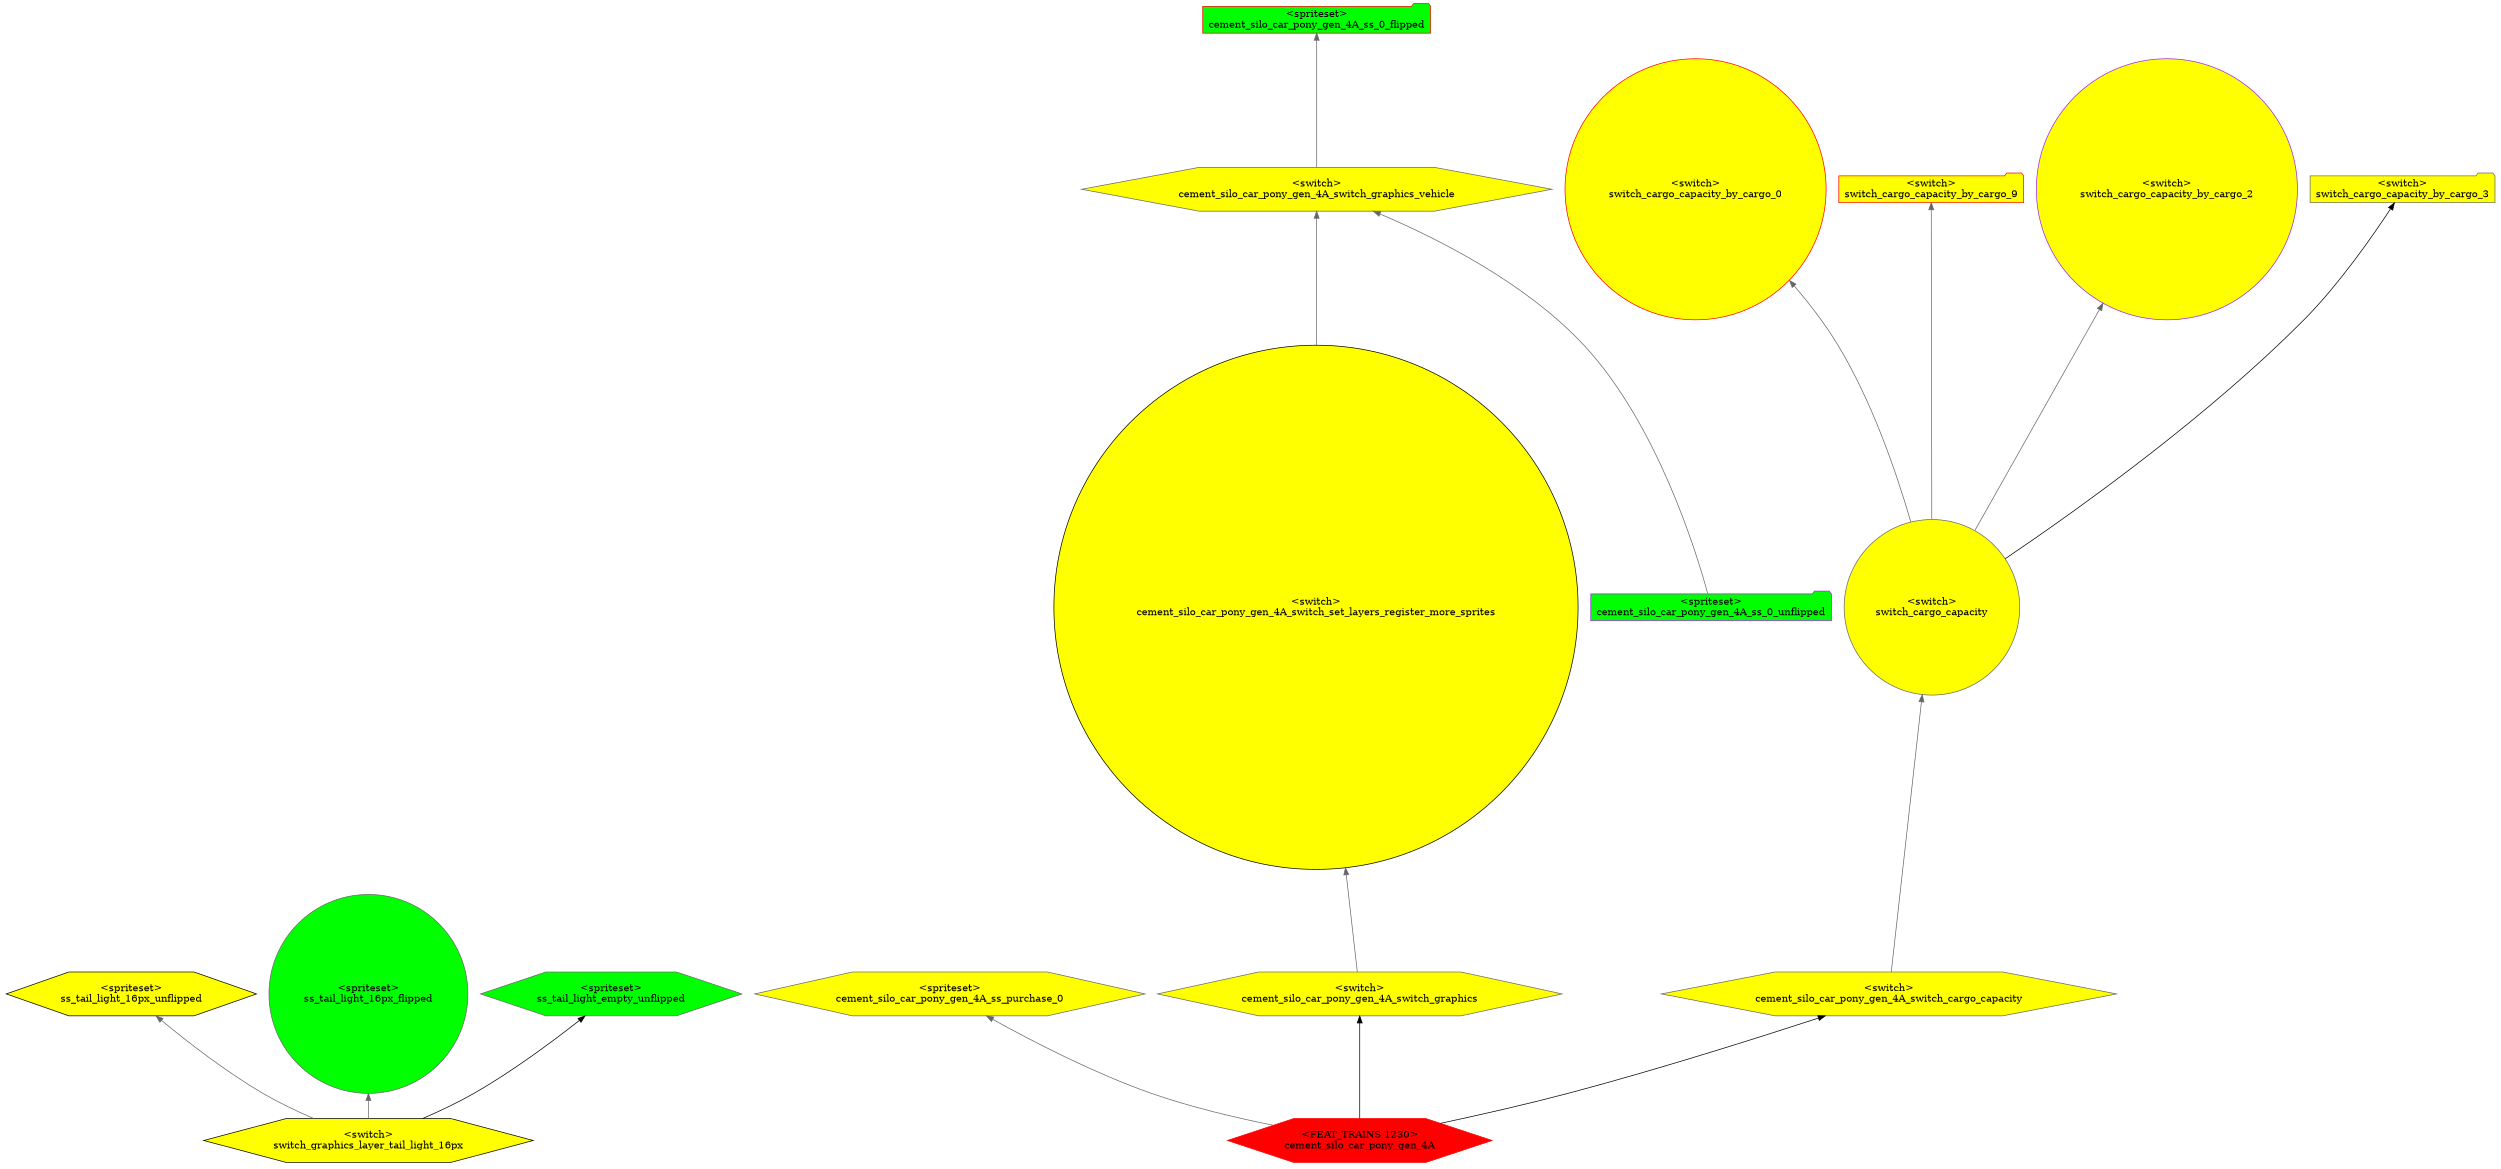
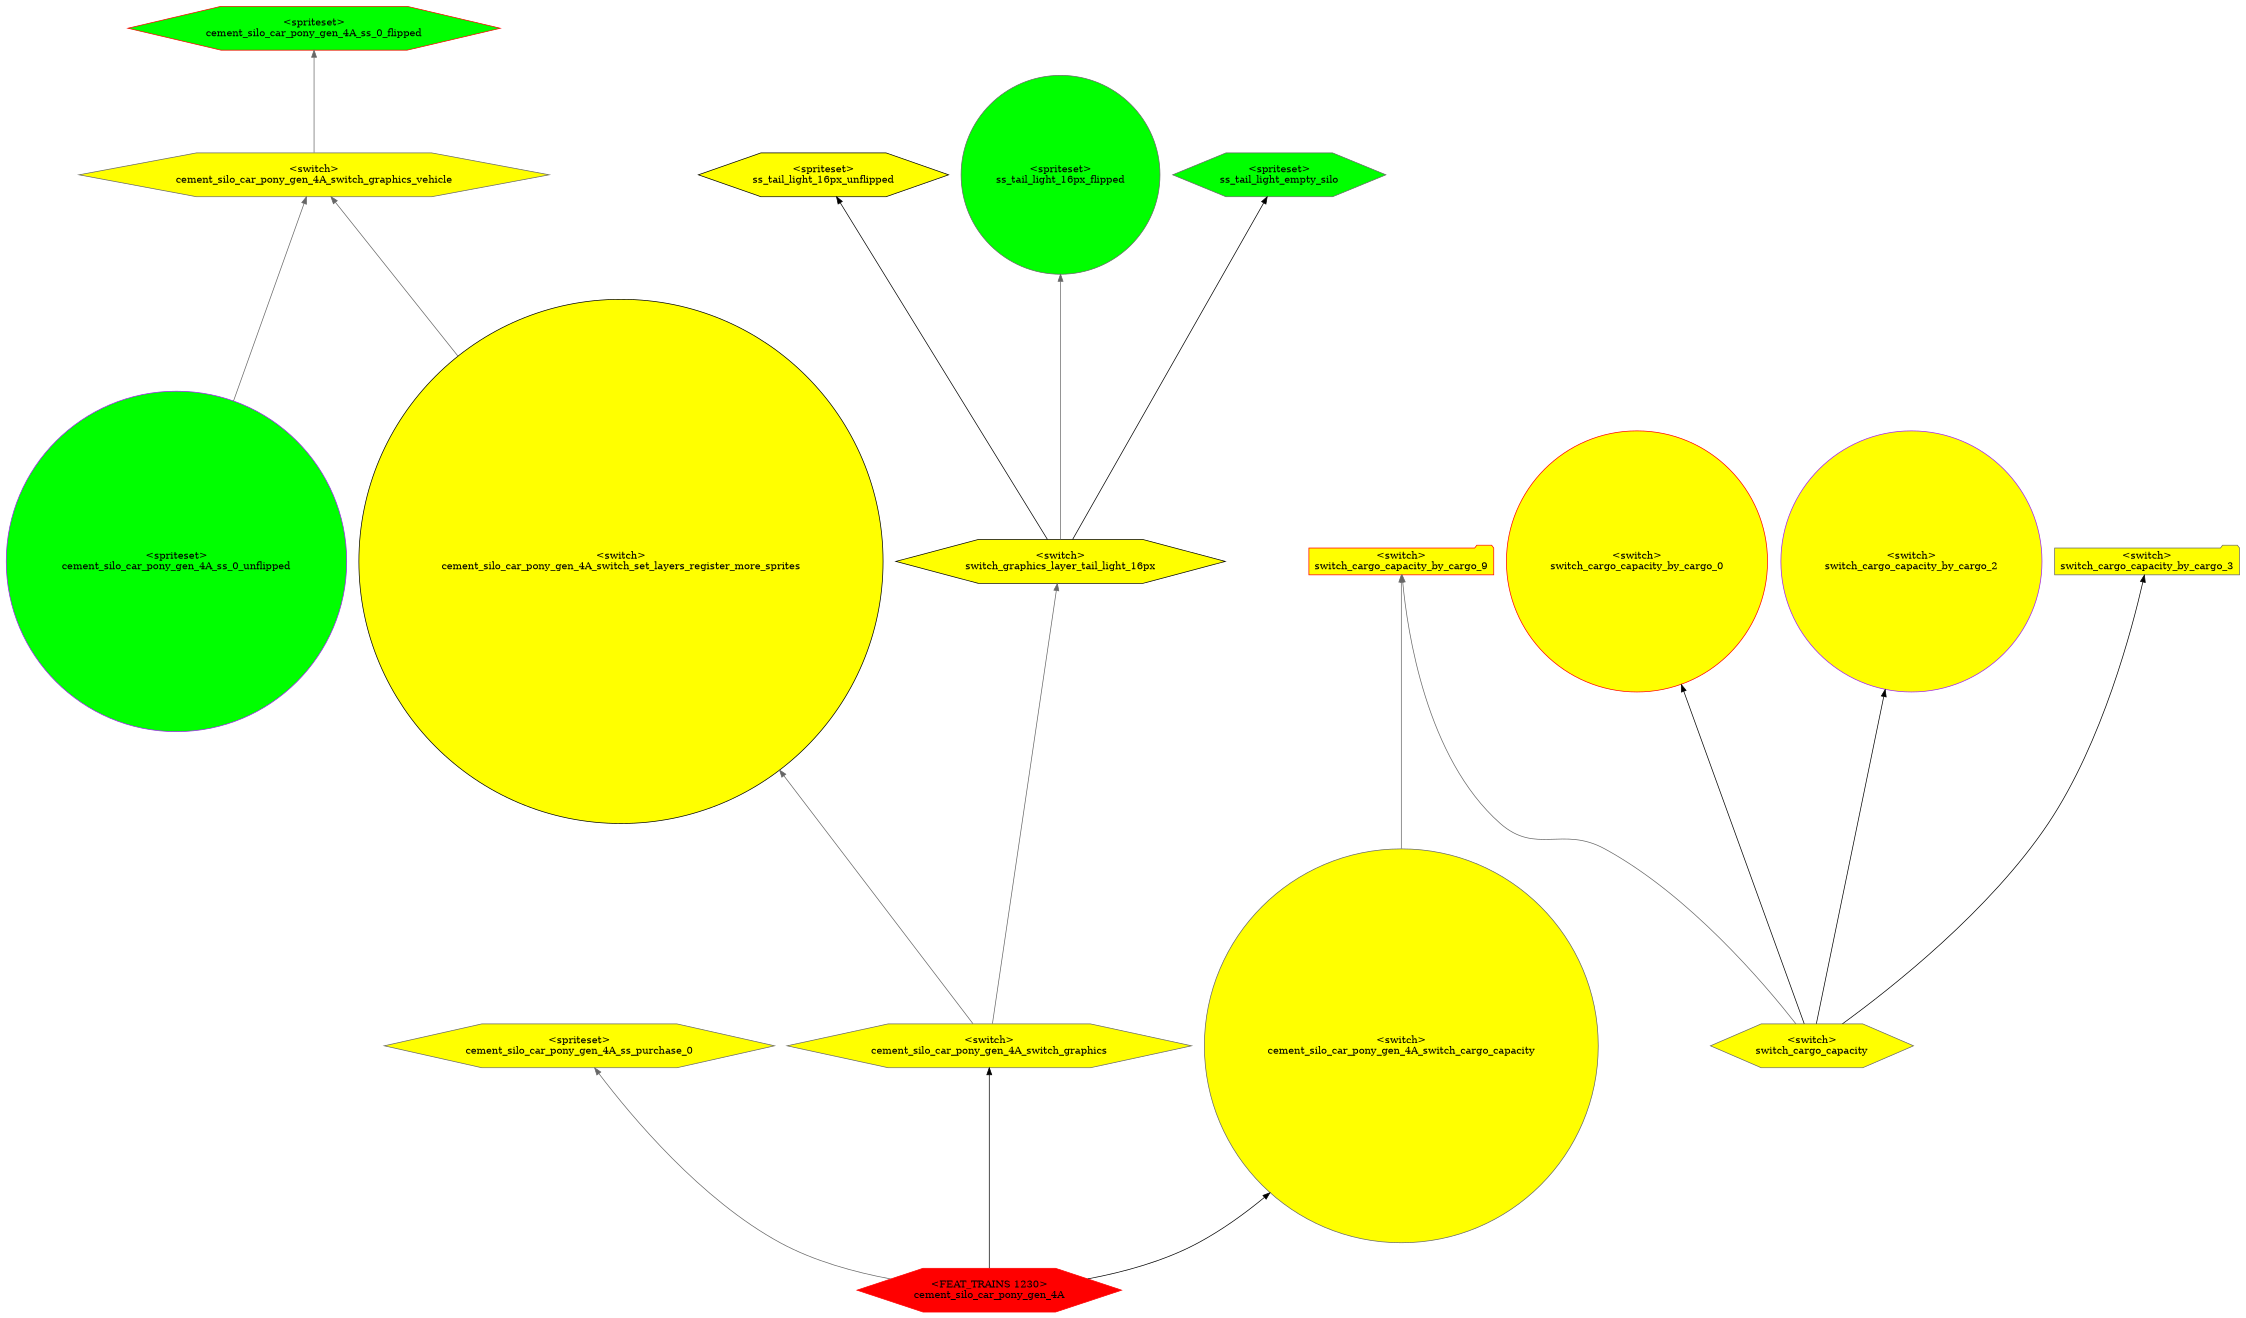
(1317, 20) -> (314, 28)
(1865, 397) -> (1744, 858)
(2037, 420) -> (1850, 860)
(1711, 607) -> (176, 561)
(1932, 607) -> (1812, 1046)
none -> (1024, 807)
(1906, 837) -> (1401, 715)
(611, 994) -> (1279, 175)
(1889, 994) -> (1401, 1046)
(234, 1075) -> (944, 371)
